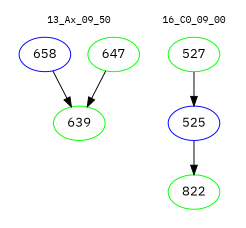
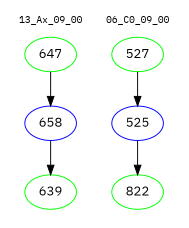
(79, 21) -> (51, 21)
(194, 21) -> (138, 21)
(99, 85) -> (51, 84)
